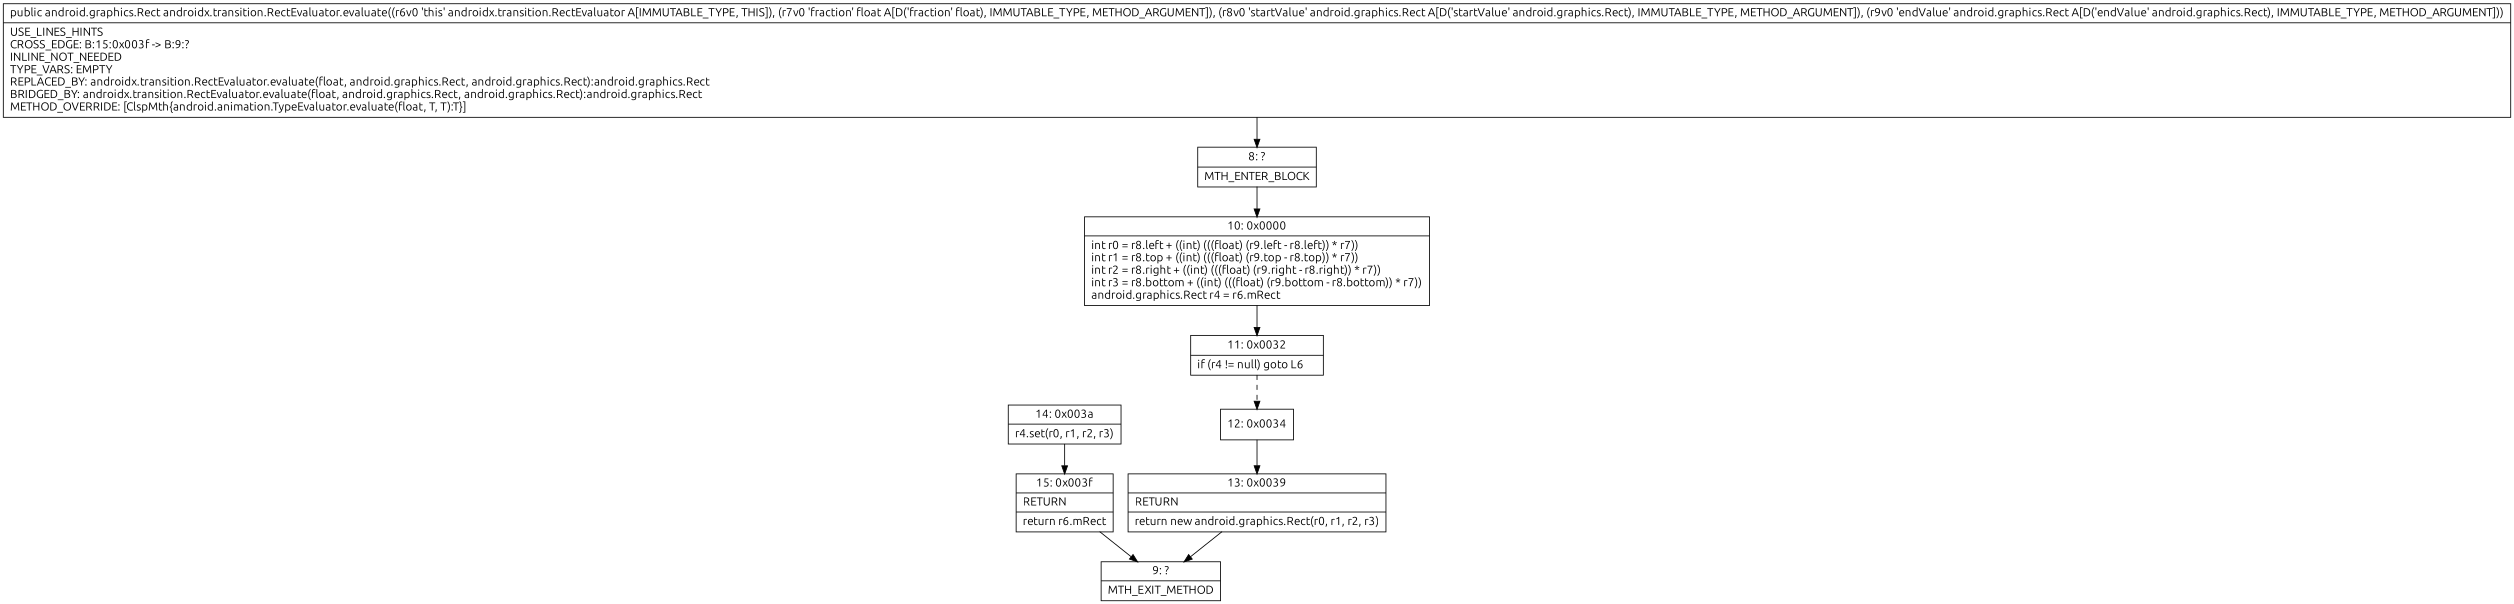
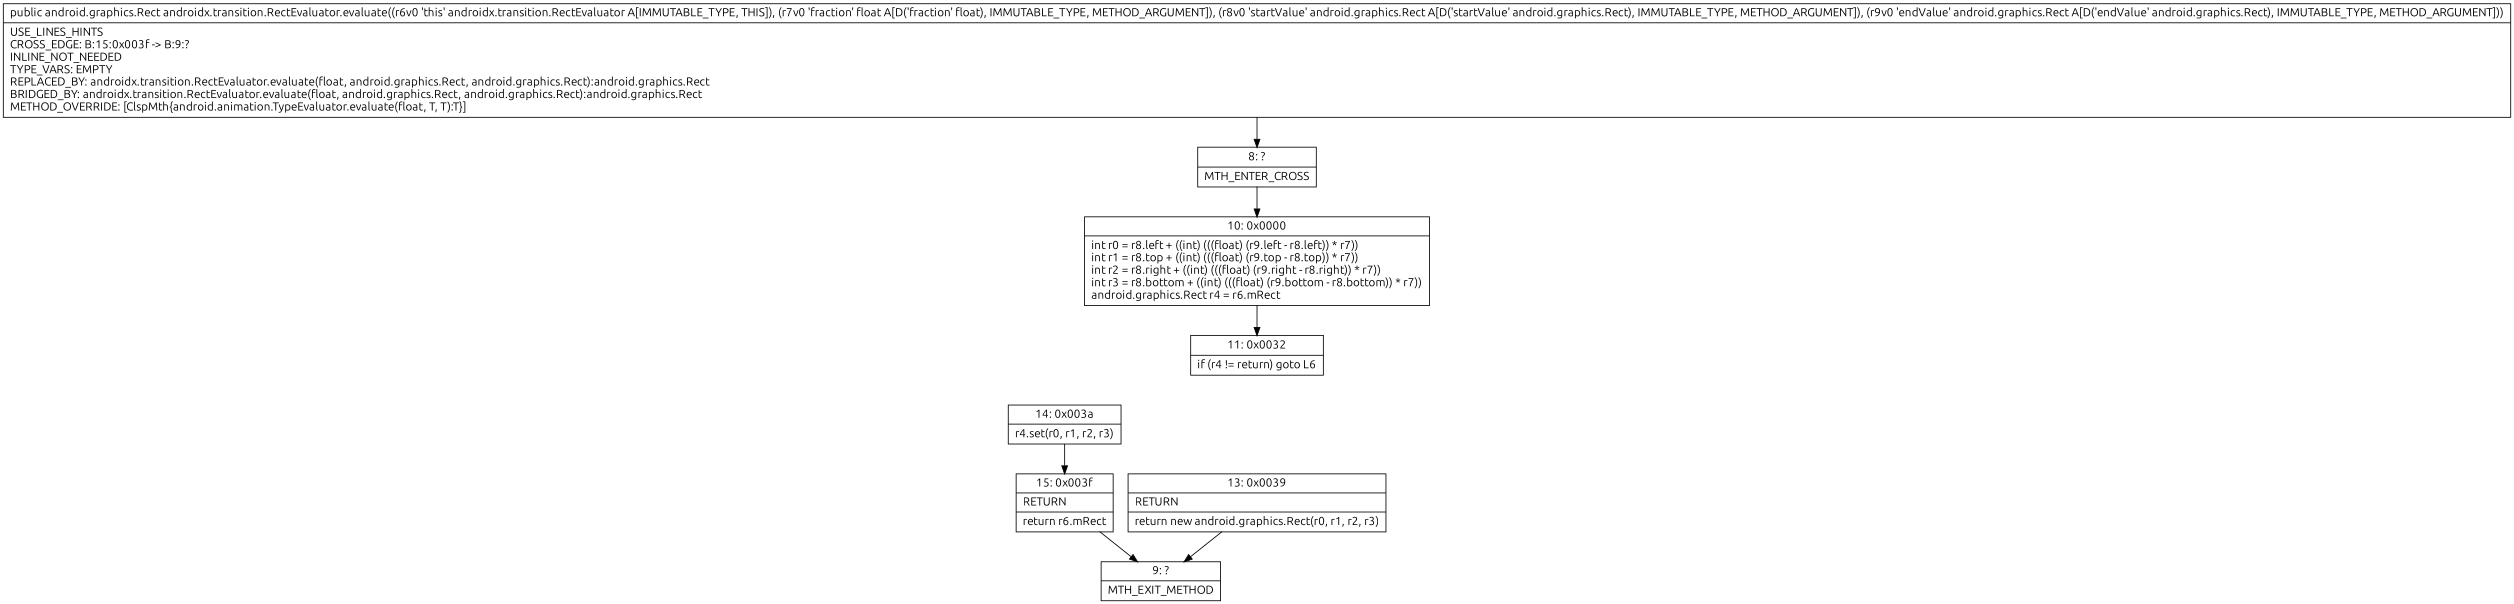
(1257, 177) -> (1257, 177)
(1251, 365) -> (1257, 365)
(1257, 425) -> none
